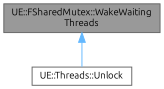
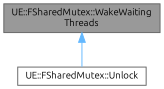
(82, 76) -> (82, 76)
